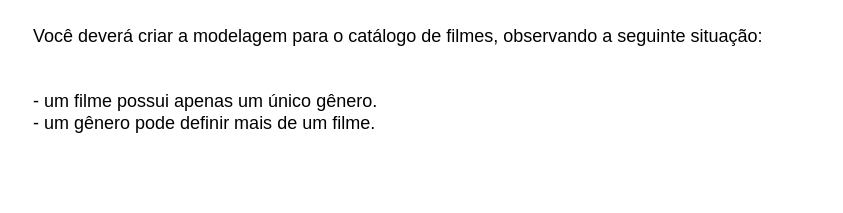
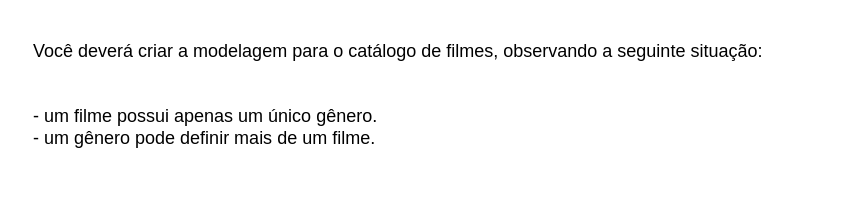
(421, 91) -> (421, 106)
